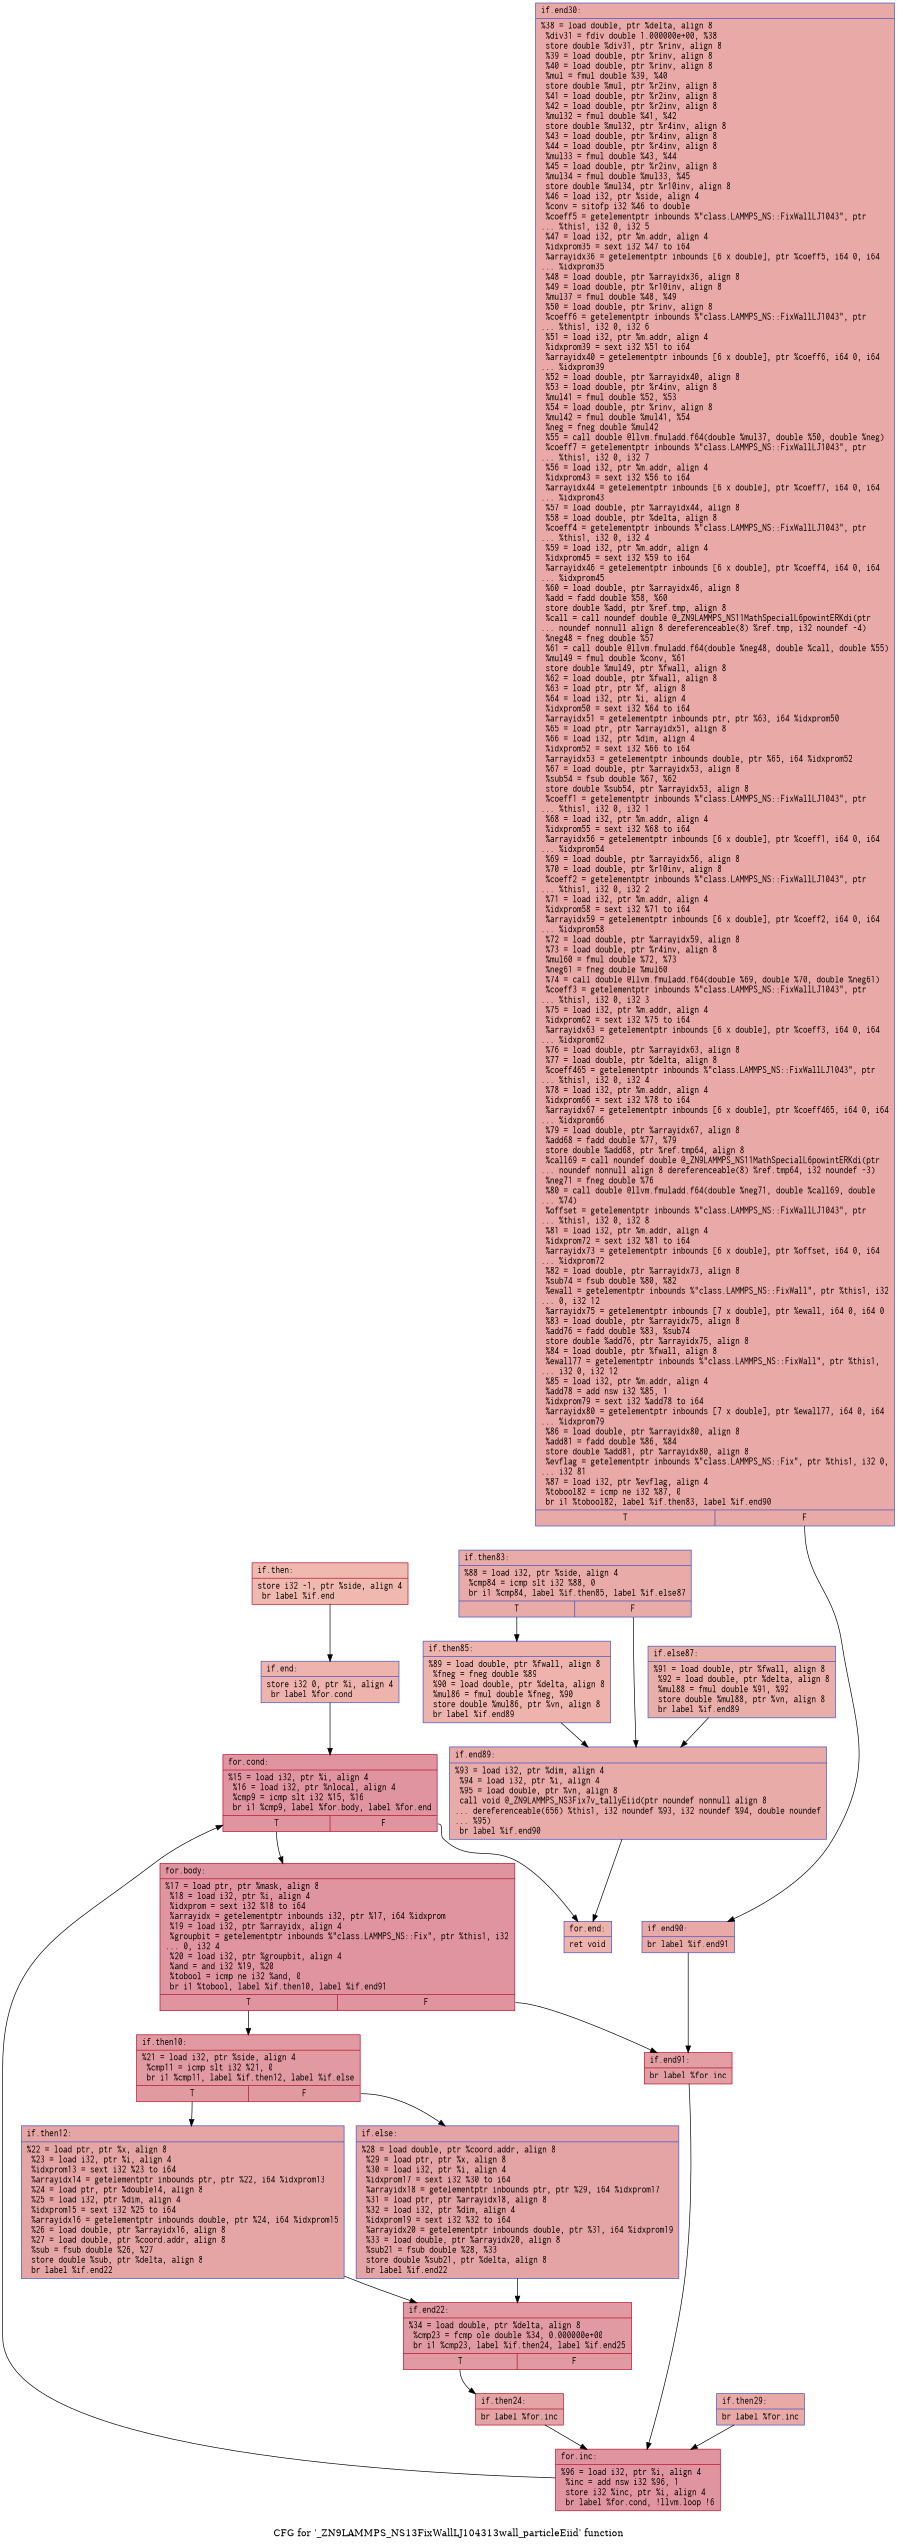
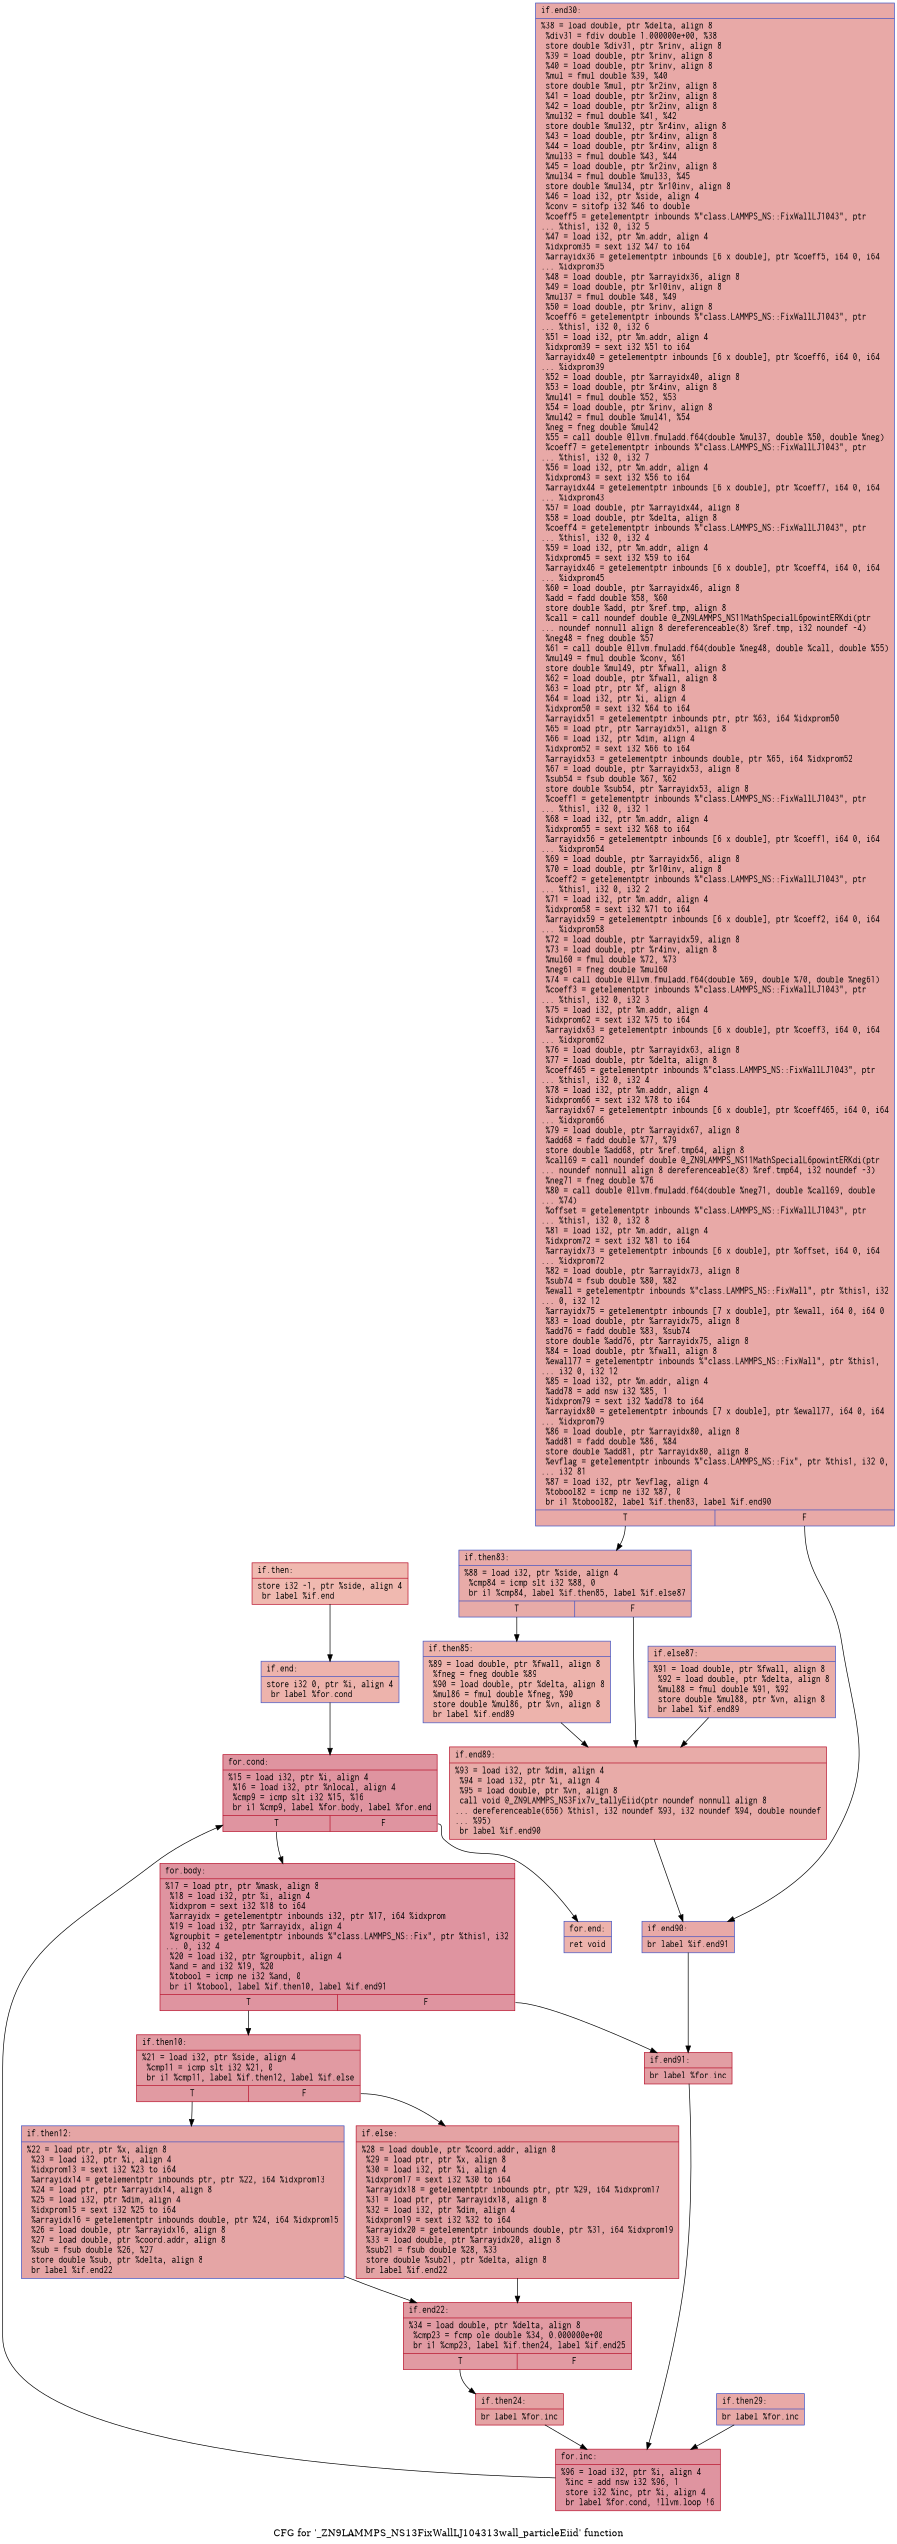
none -> (624, 1536)
(638, 1793) -> (638, 1793)
(609, 1877) -> (667, 1877)
(115, 2190) -> (119, 2190)
(517, 2202) -> (517, 2202)
